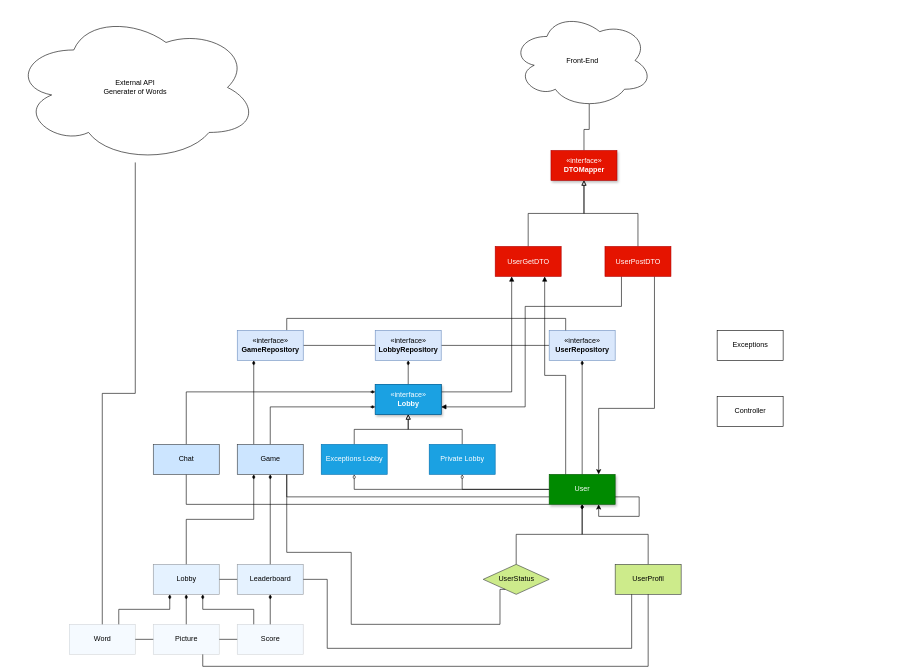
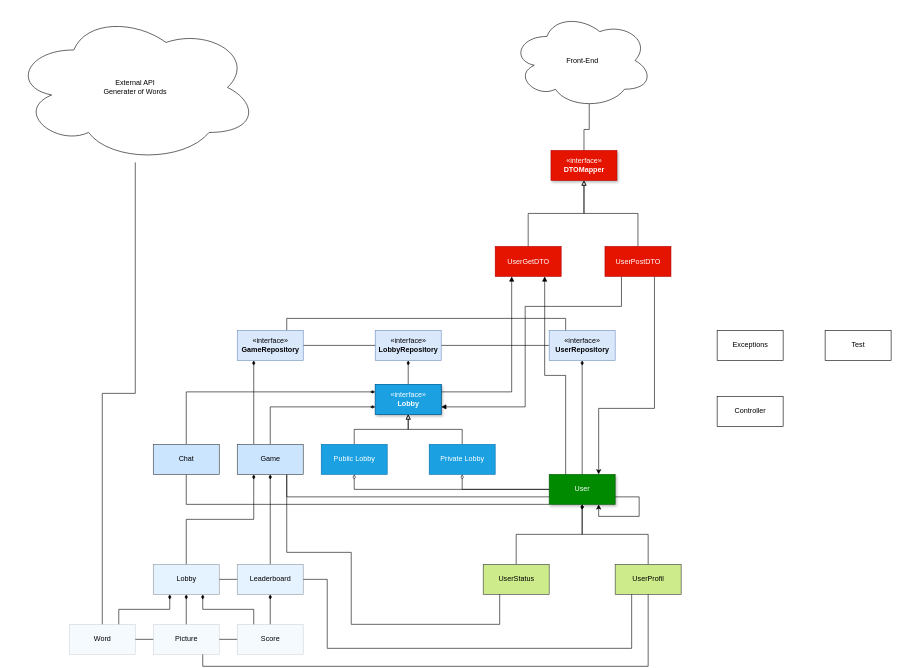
none -> (858, 345)
(355, 459) -> (355, 459)
(516, 579) -> (516, 579)
